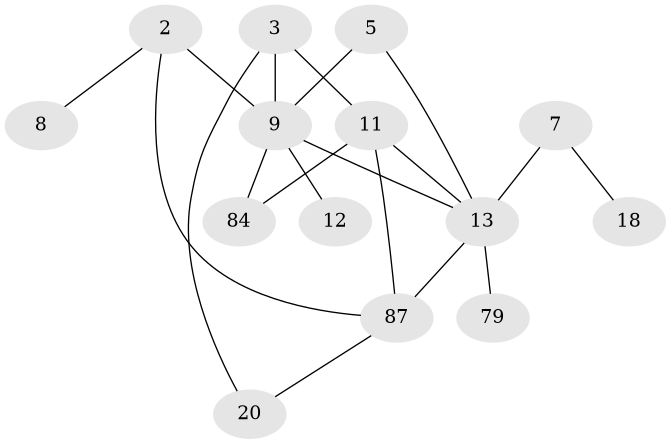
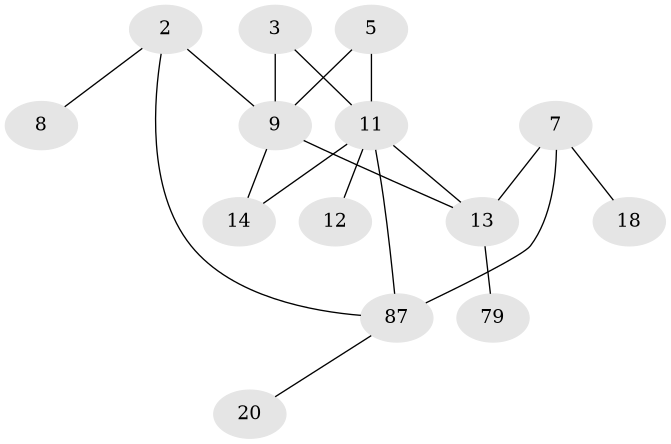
(432, 123) -> (371, 78)
(300, 166) -> (353, 173)
(189, 217) -> none
(239, 222) -> (239, 222)
(440, 270) -> (523, 252)
